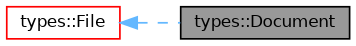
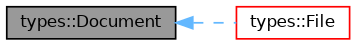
(159, 23) -> (215, 23)
